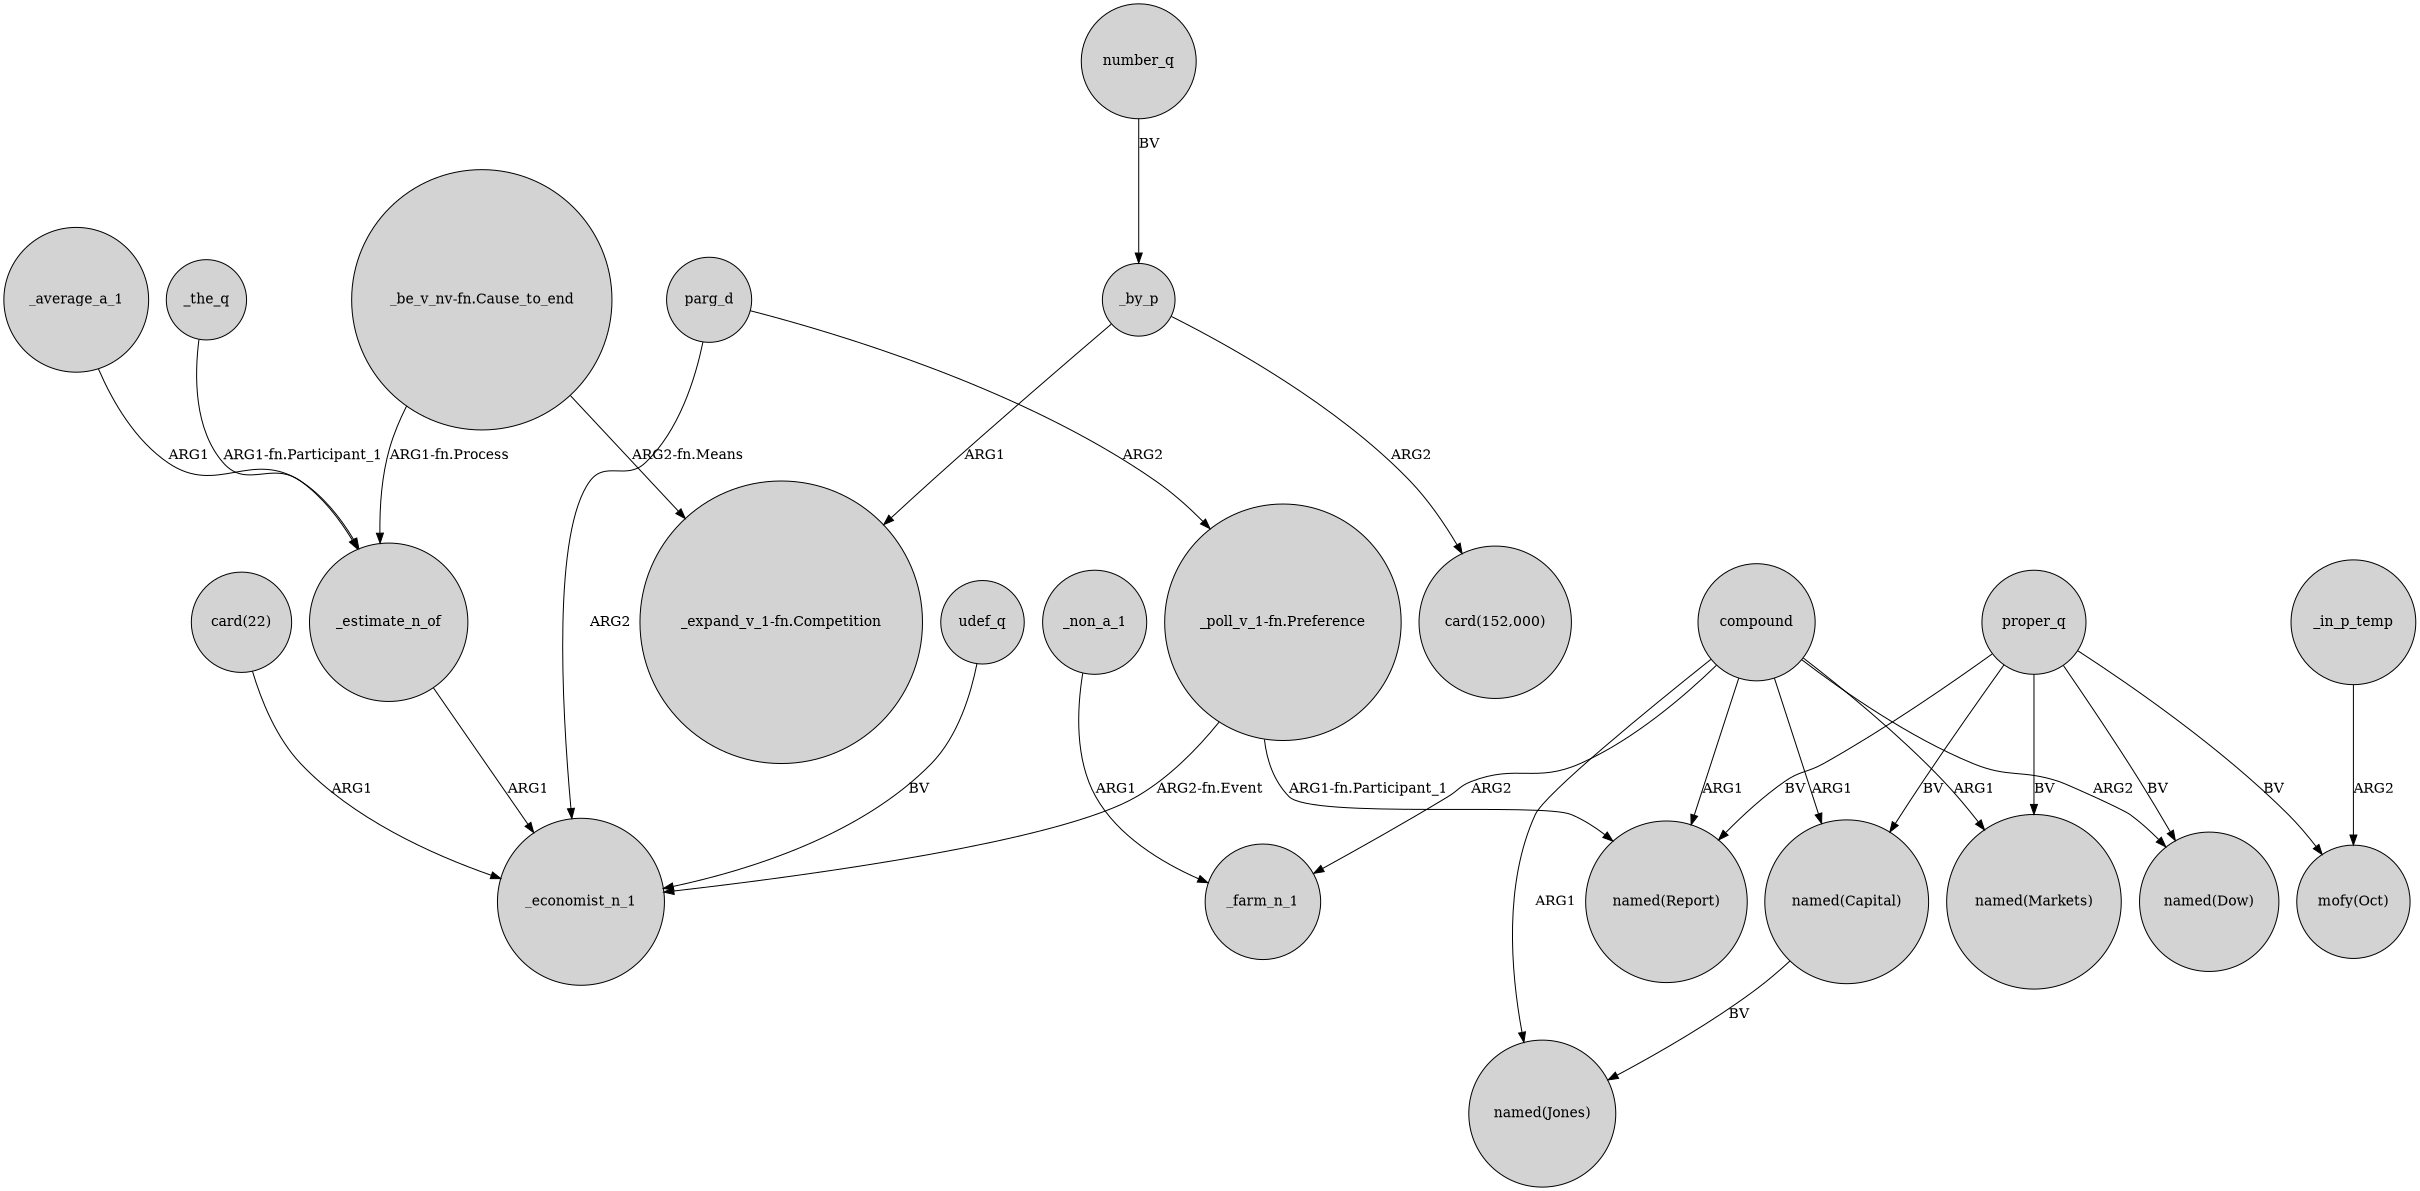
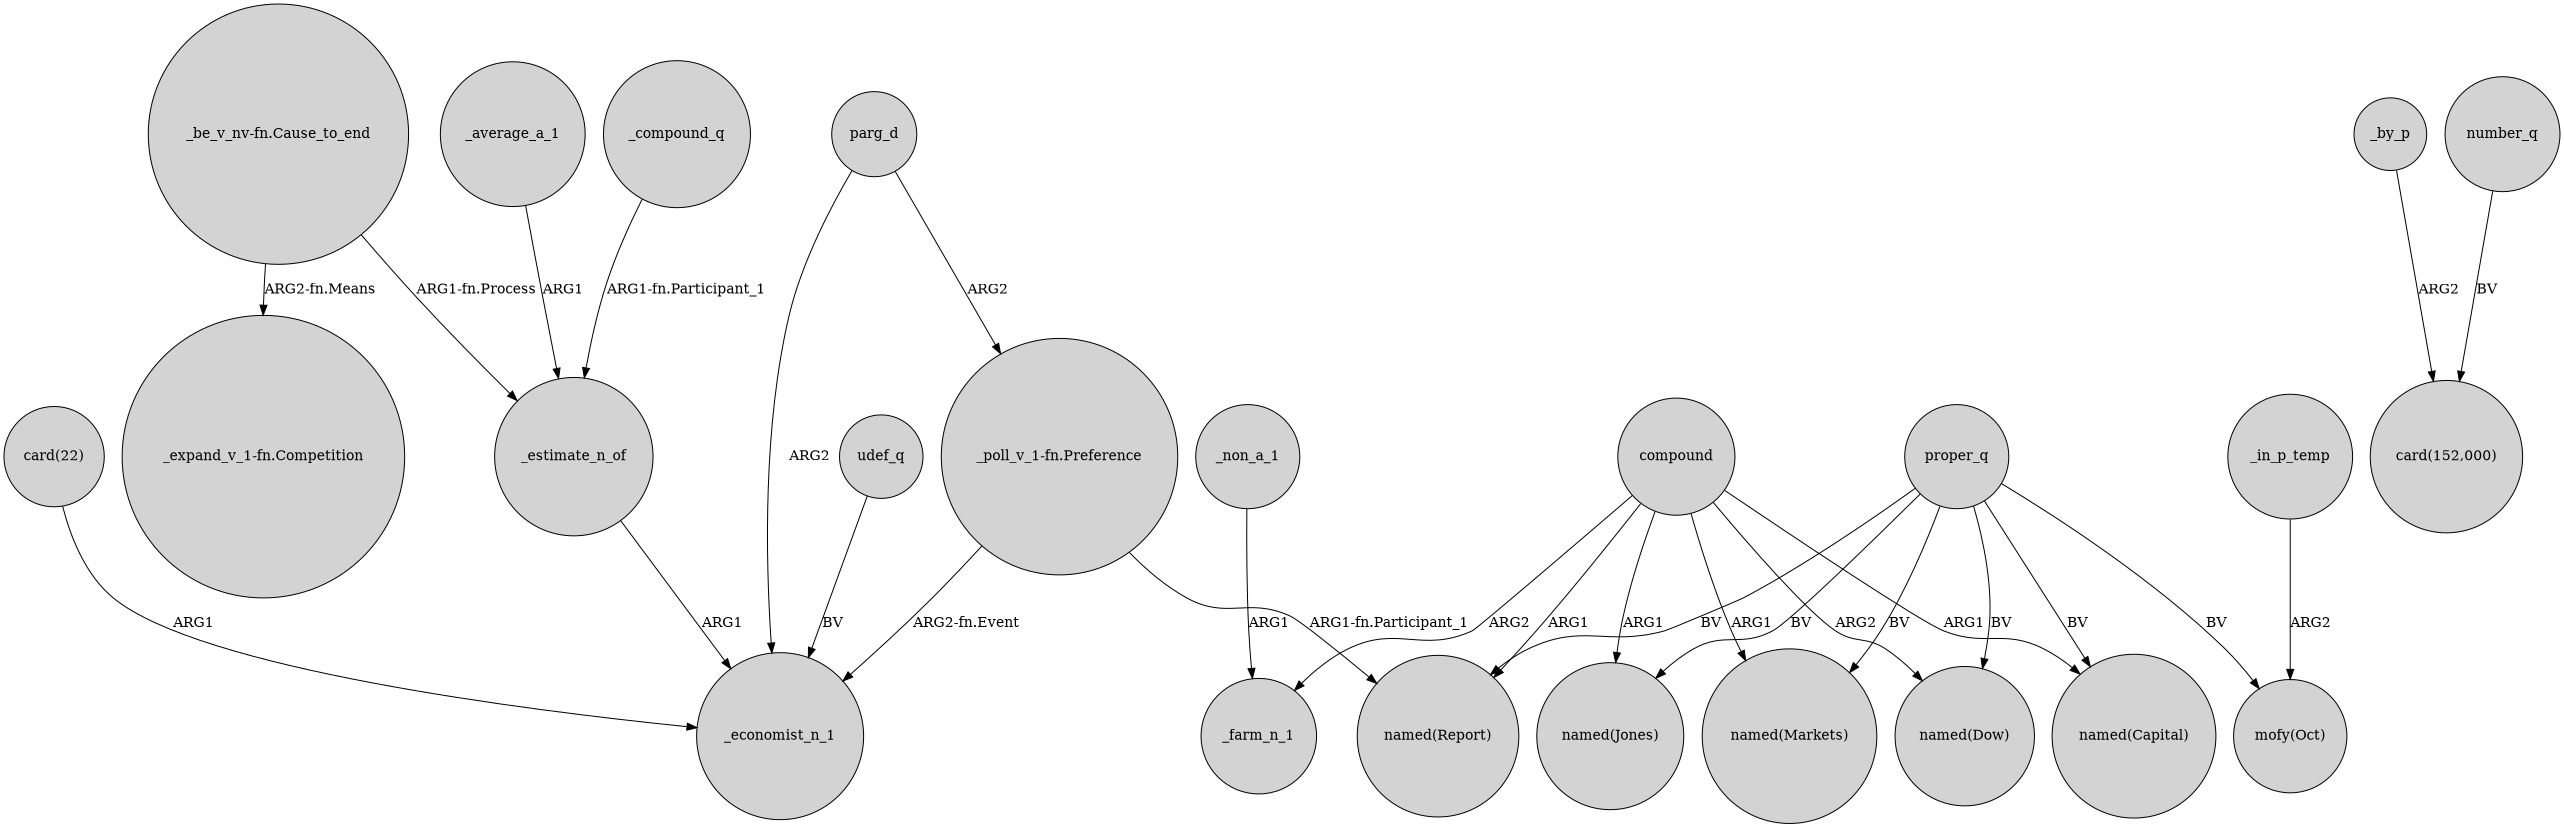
(1139, 186) -> (2477, 281)
(206, 300) -> (677, 134)
(1000, 420) -> none
(1707, 1023) -> (1810, 600)
